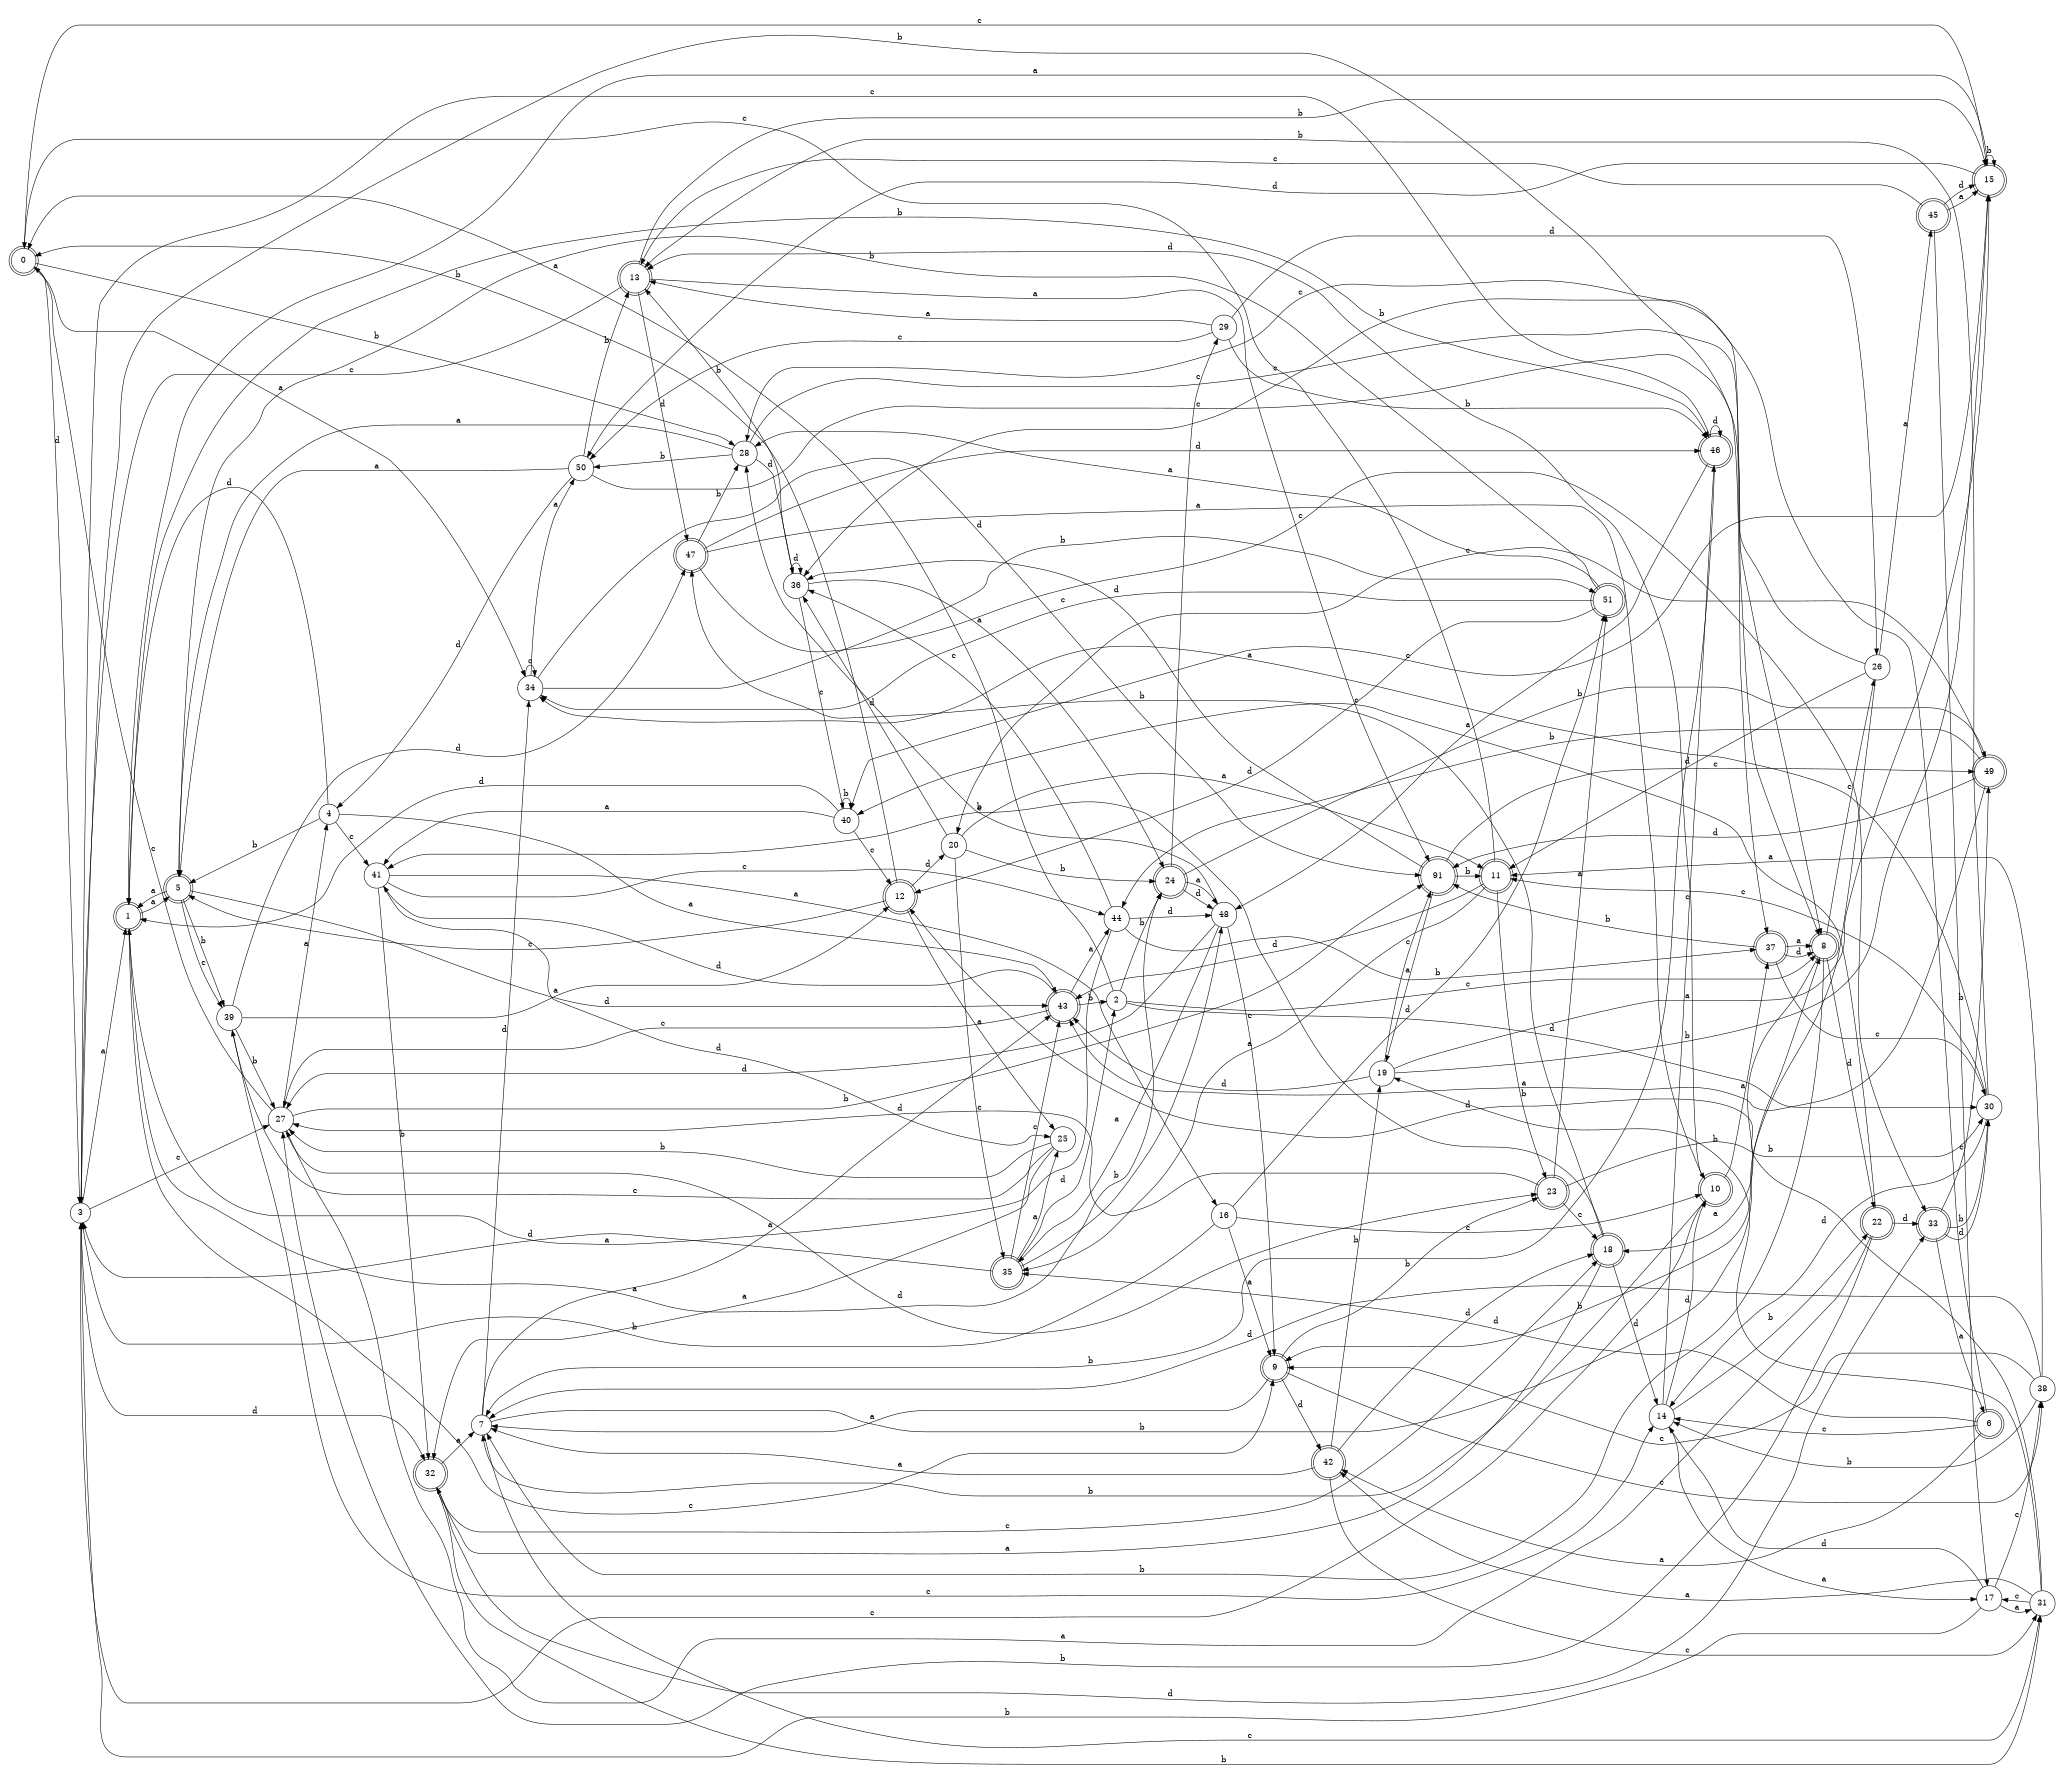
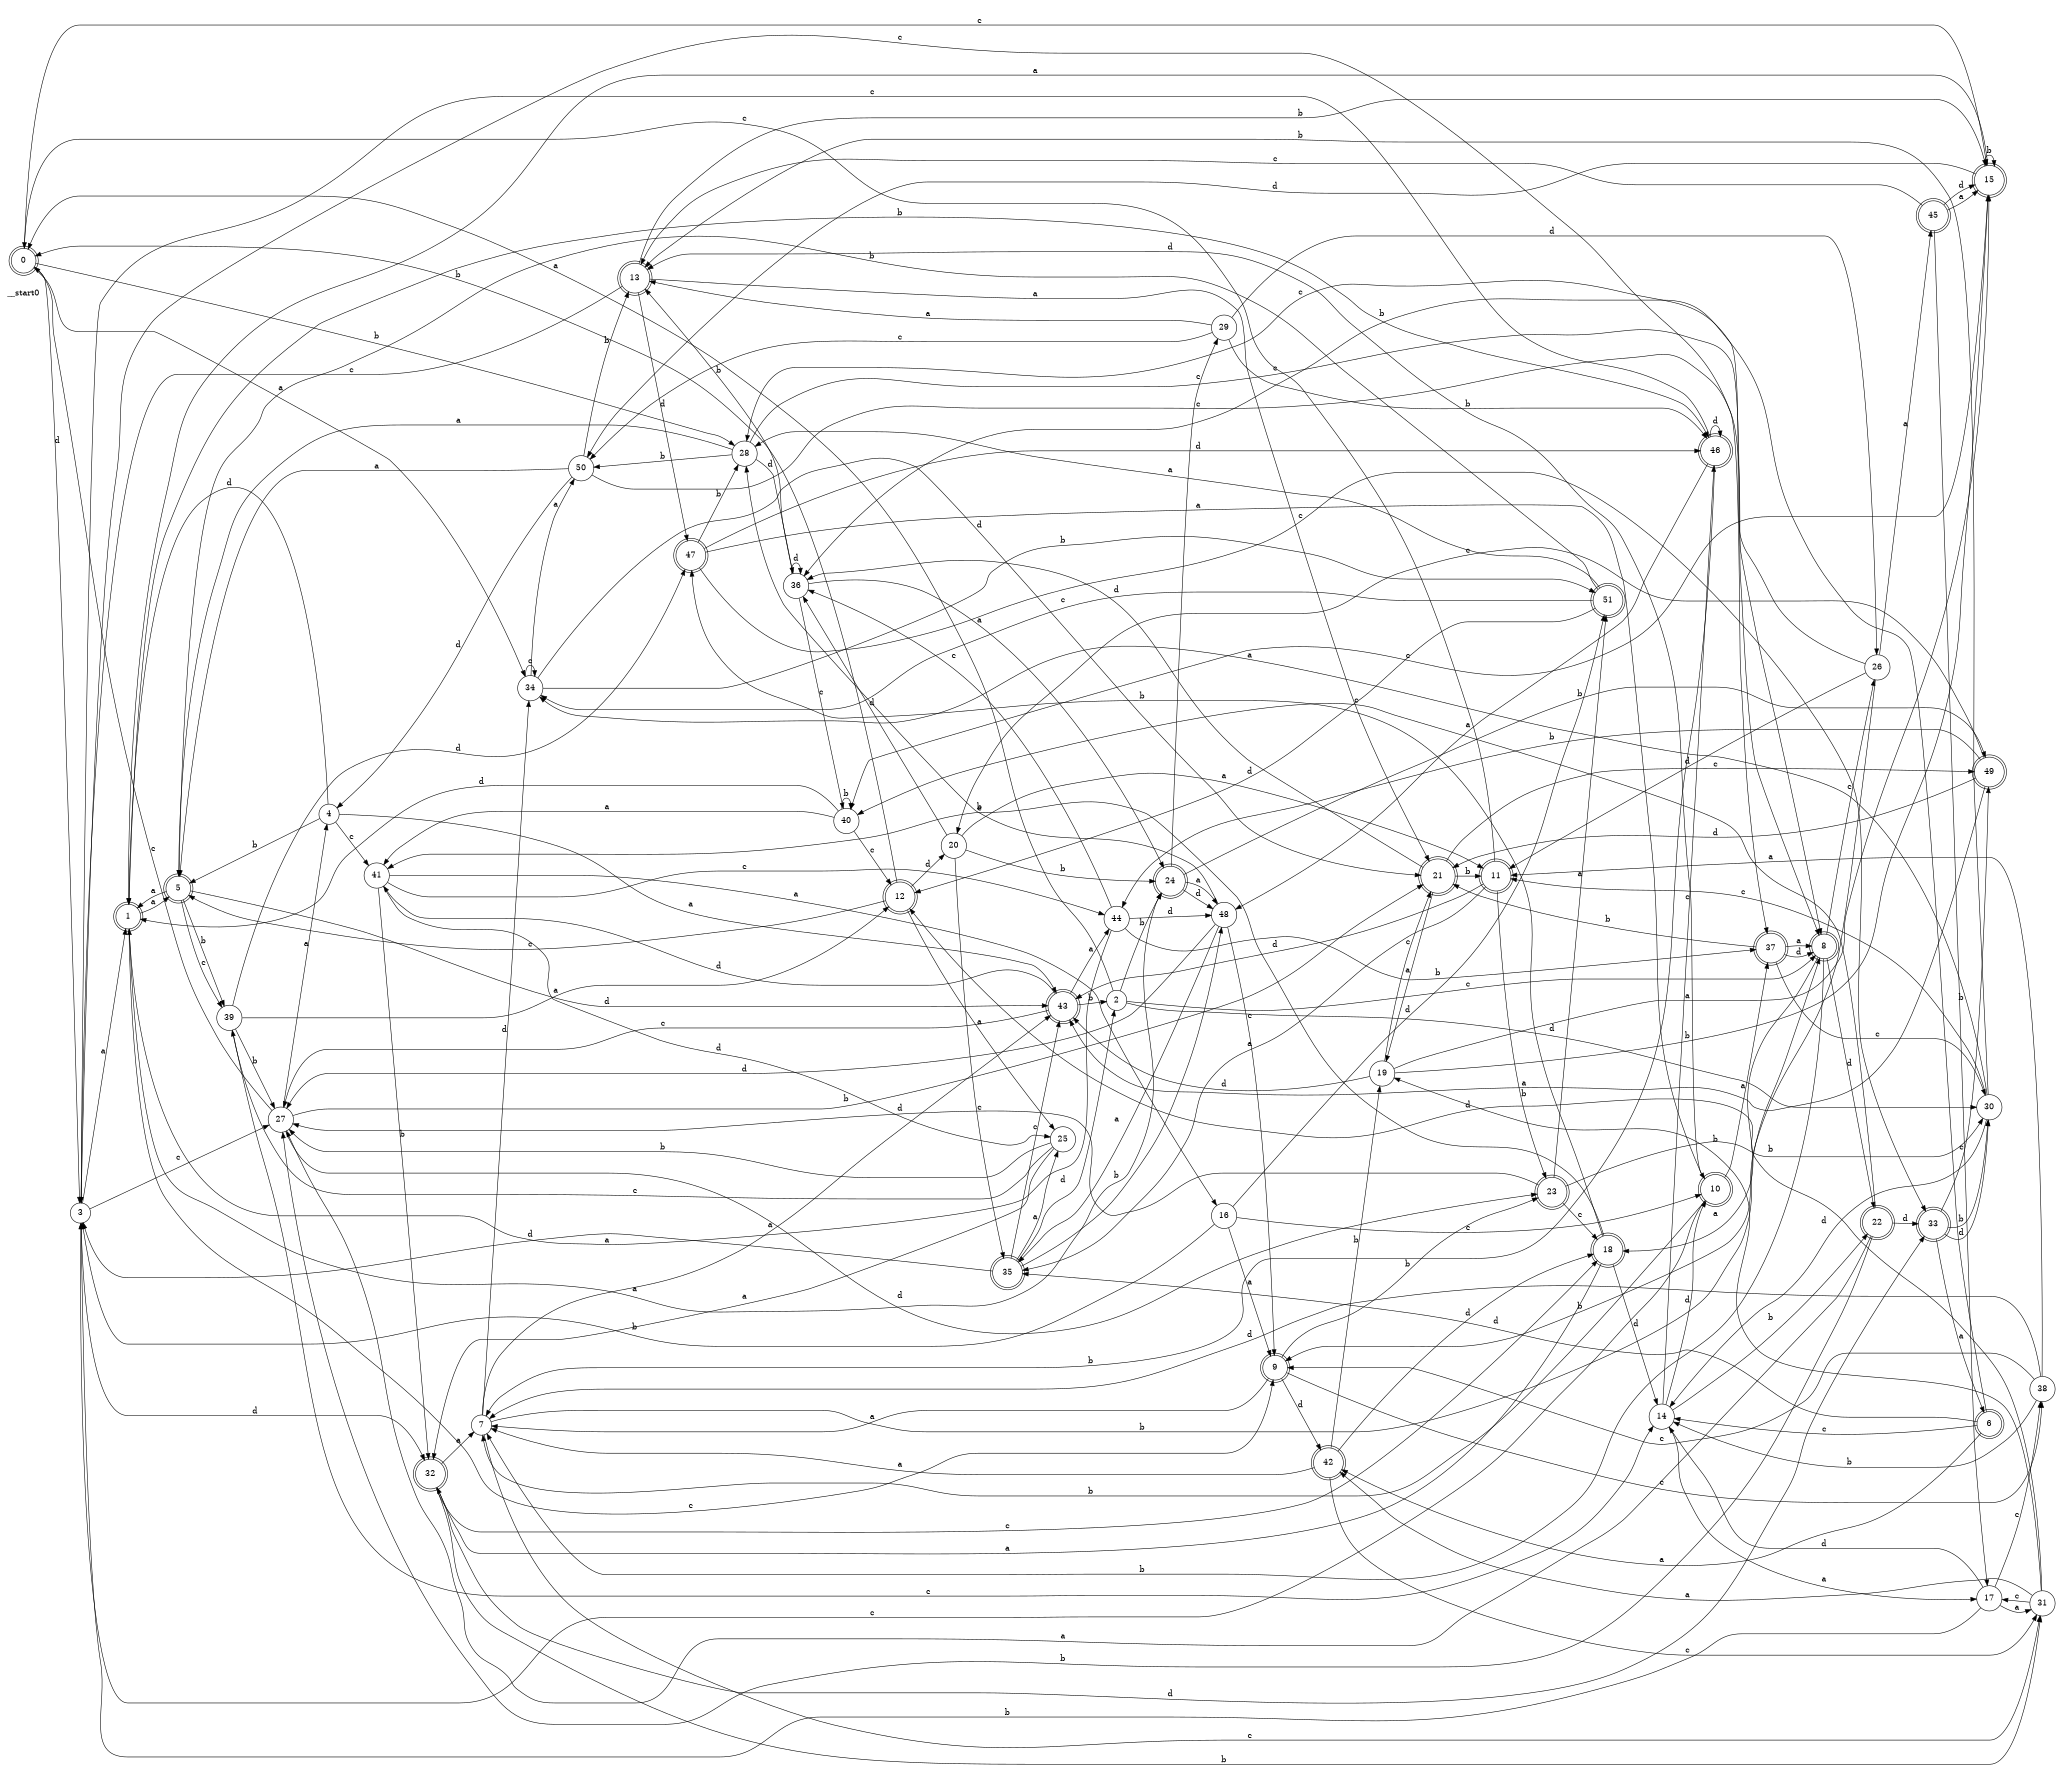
(900, 38) -> (900, 38)
none -> (24, 293)
(1438, 876) -> (1438, 876)
